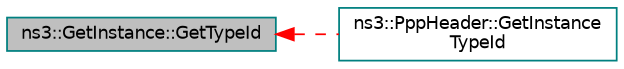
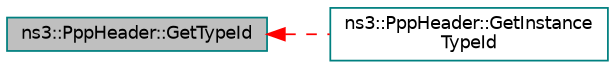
(141, 34) -> (137, 34)
